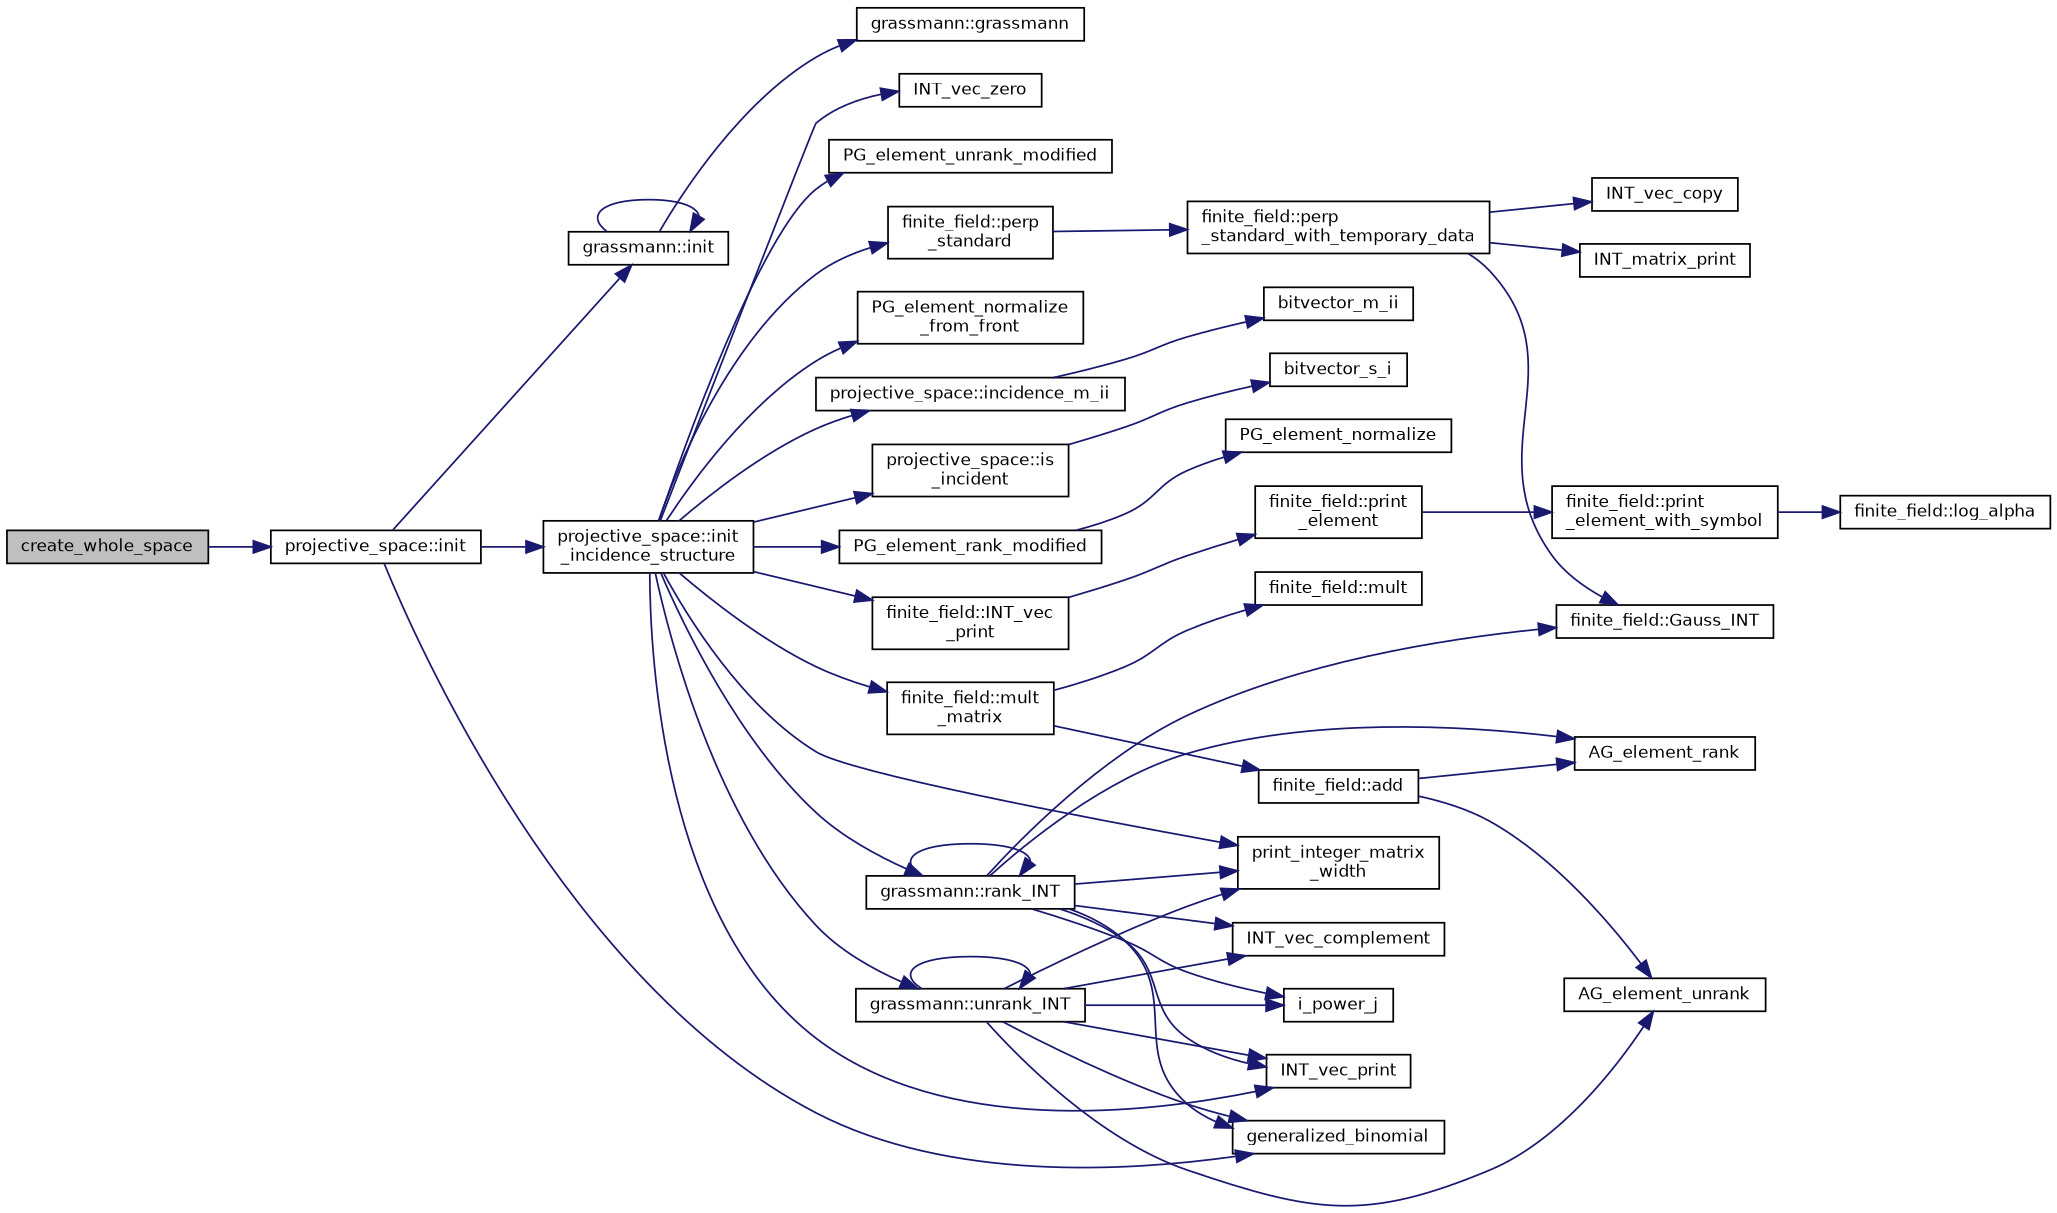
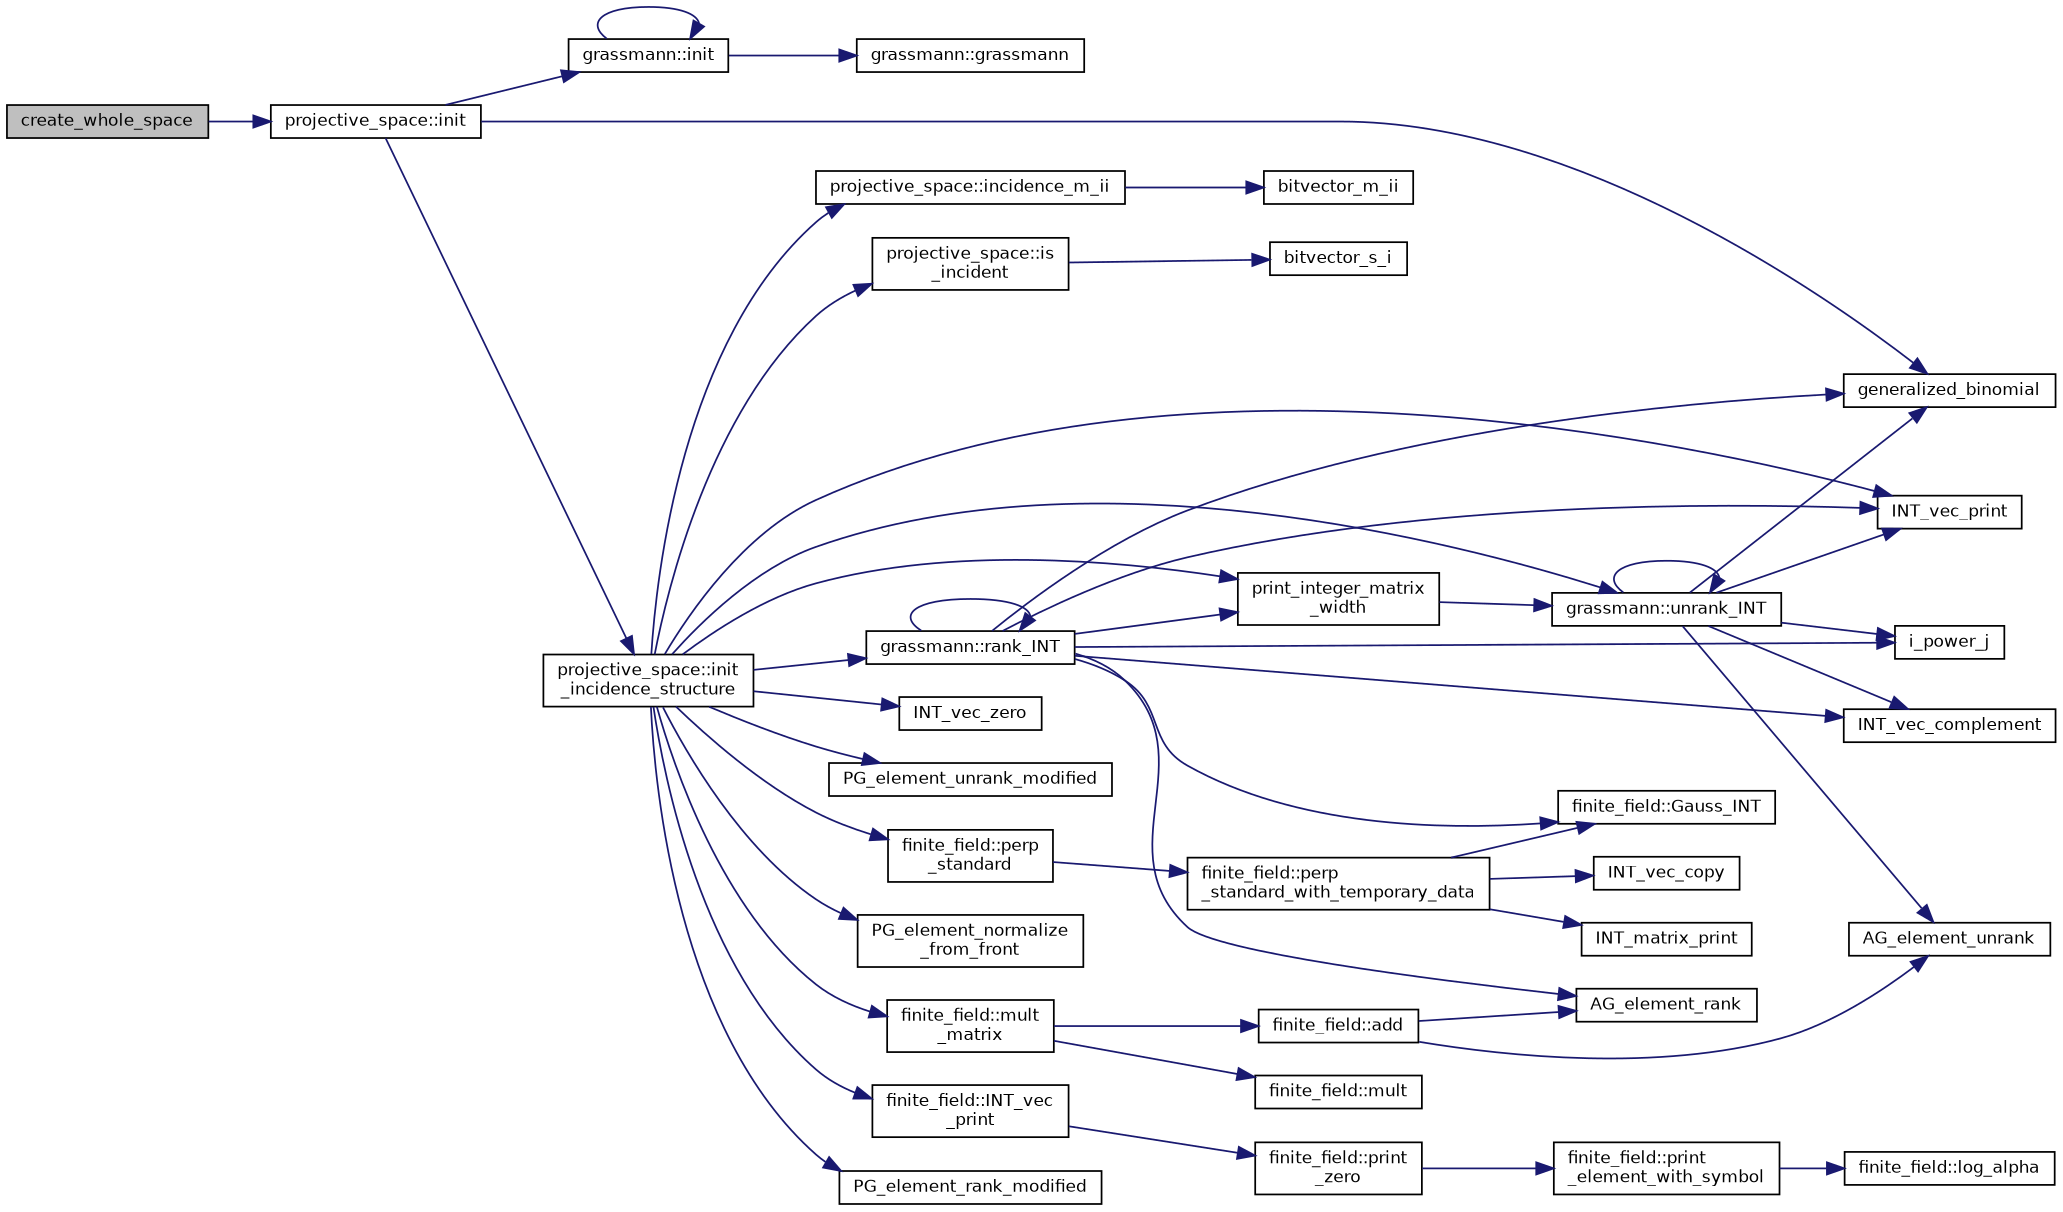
(1339, 436) -> none
(1339, 512) -> (1339, 1168)
(1095, 945) -> (1487, 604)
